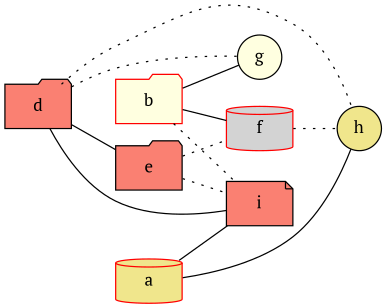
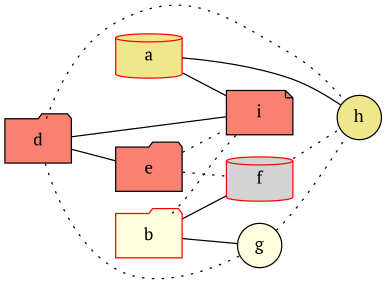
none -> (314, 185)
